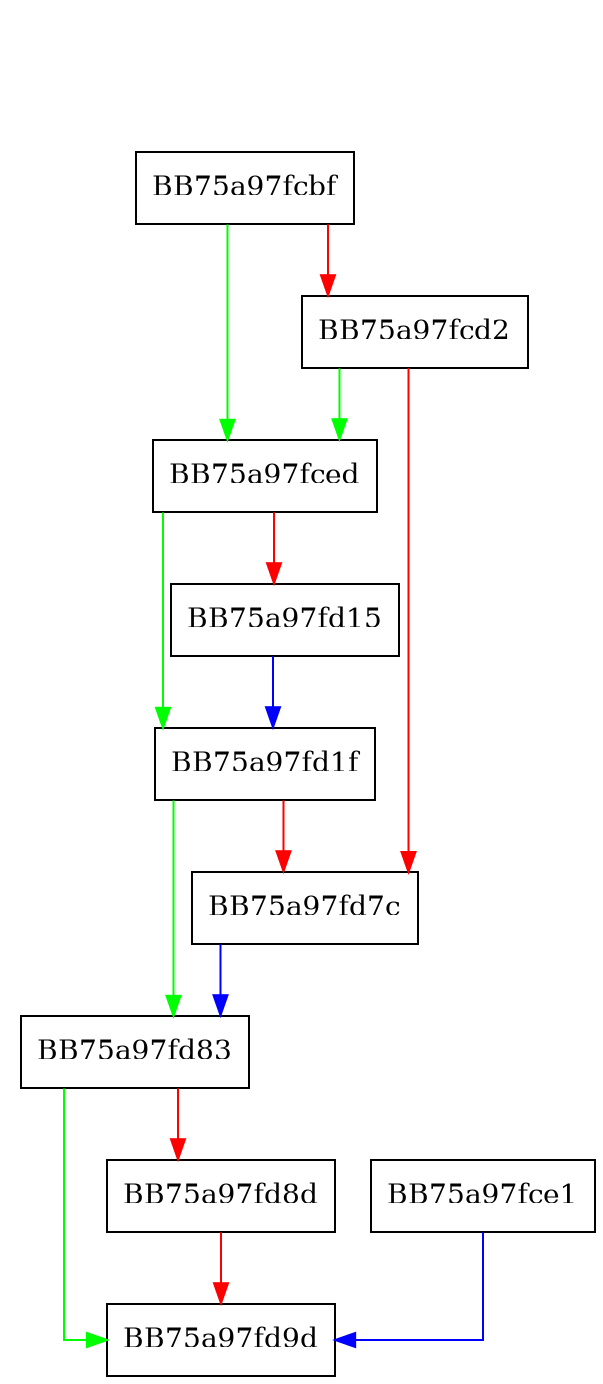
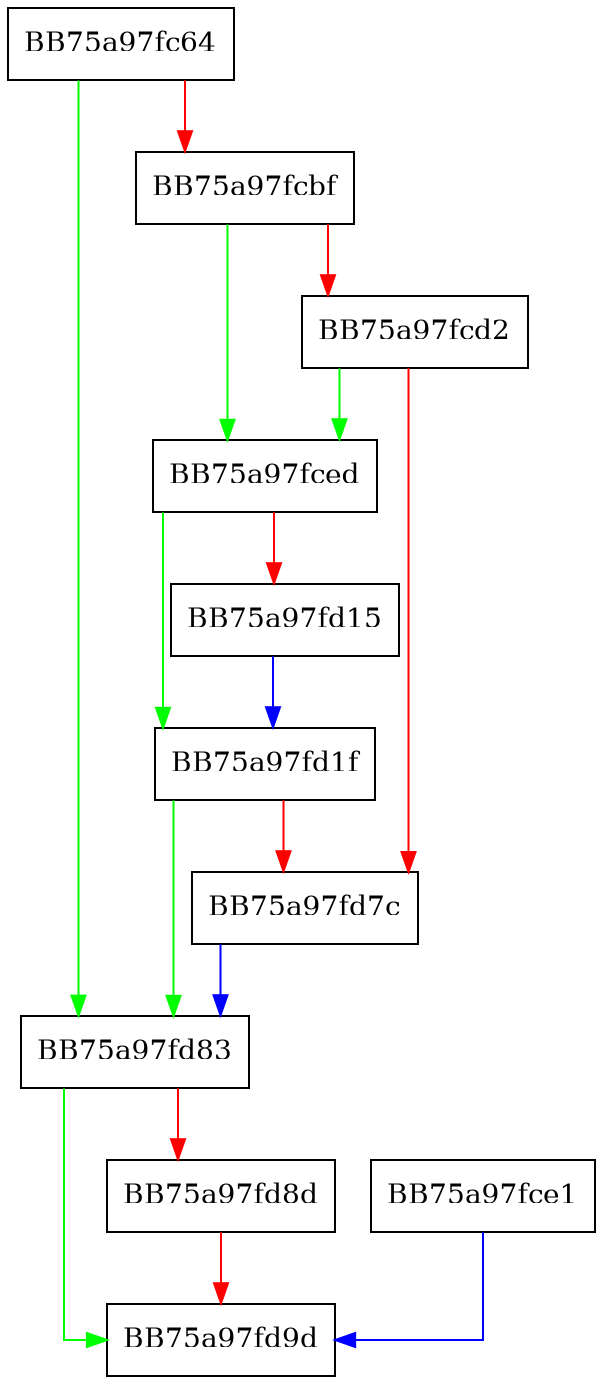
none -> (121, 44)
